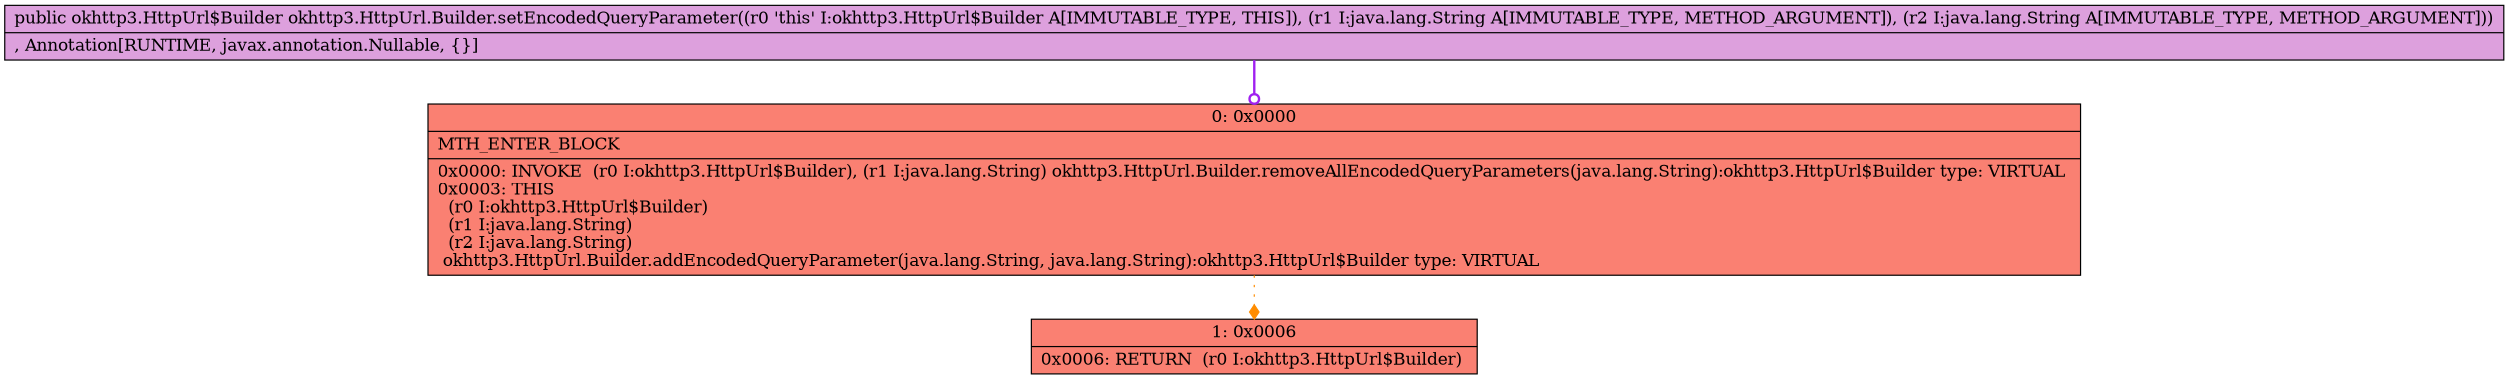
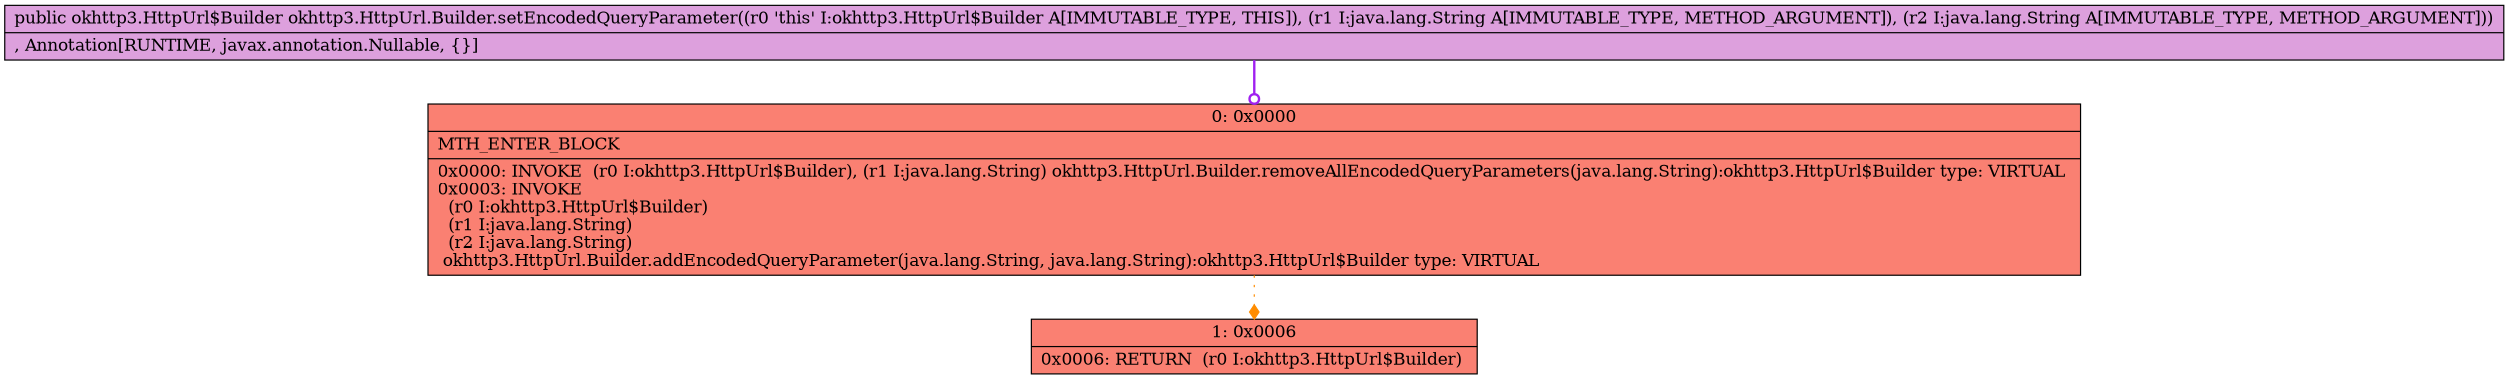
(502, 190) -> (515, 190)
